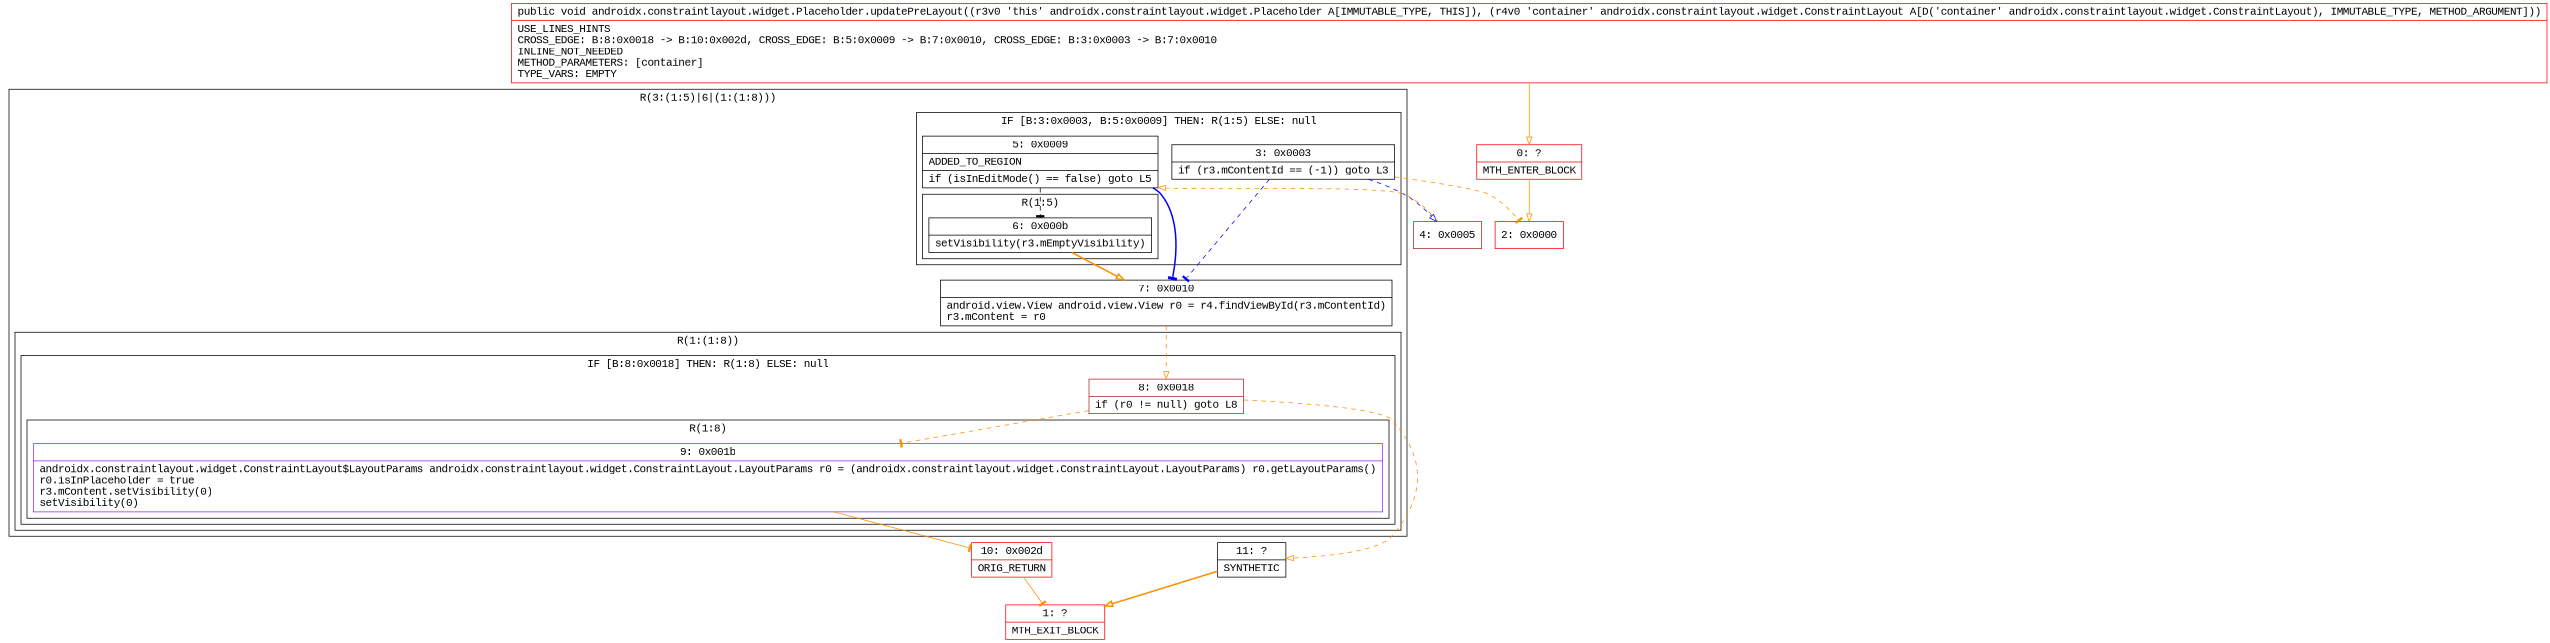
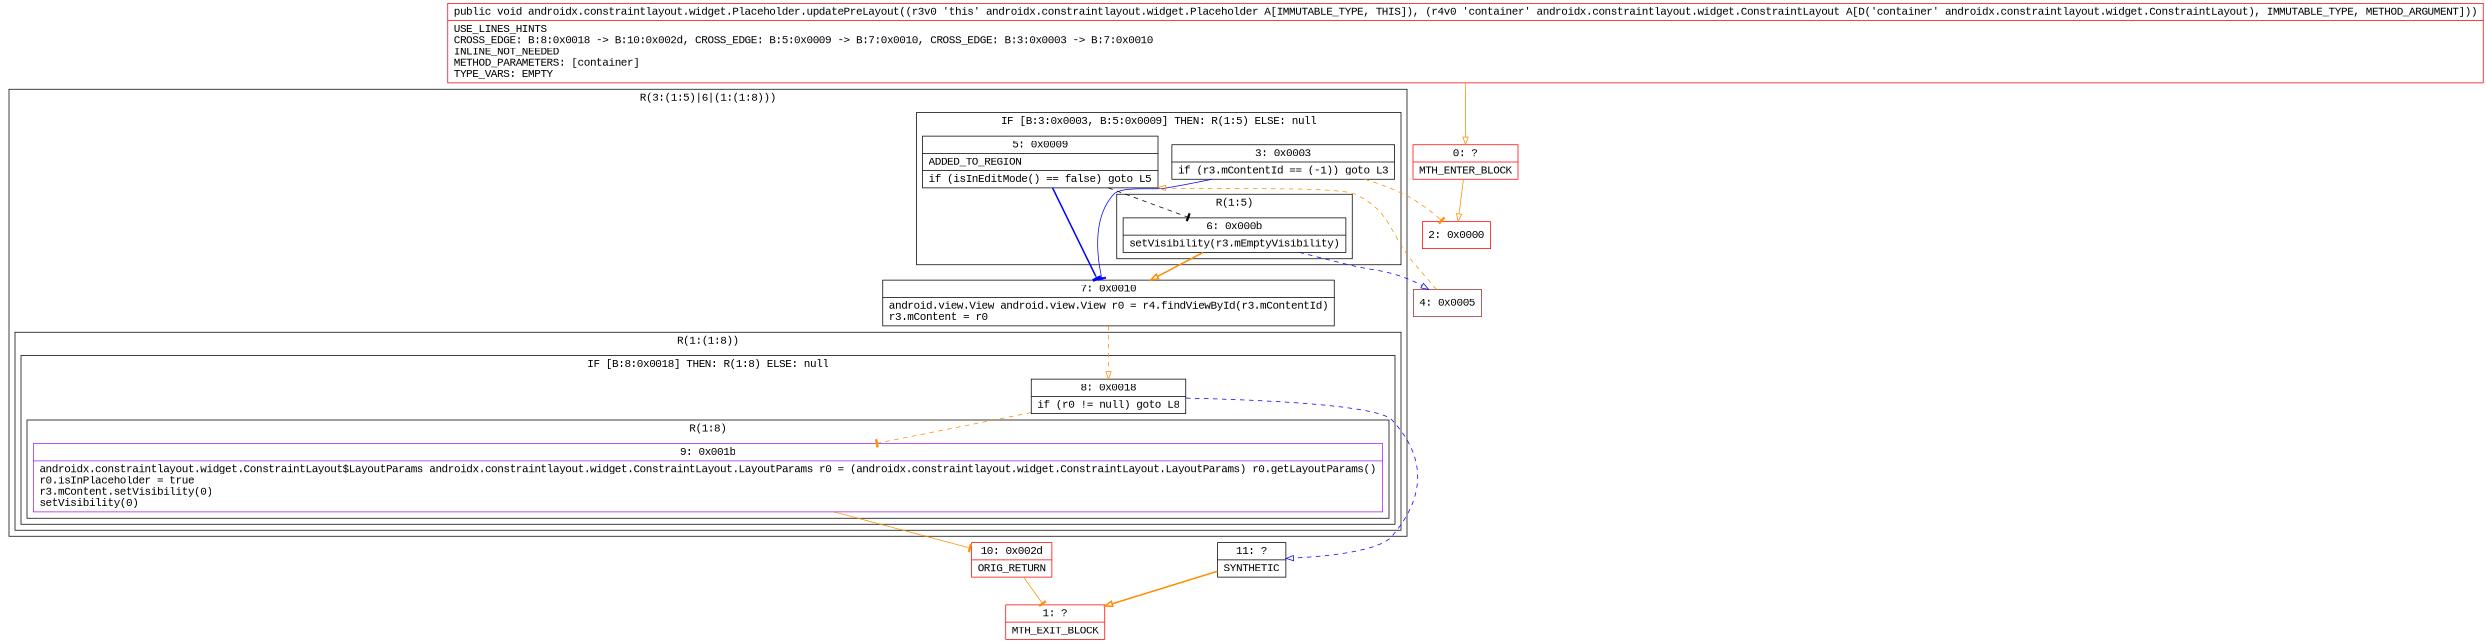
(1388, 186) -> (1374, 270)
(1228, 228) -> (1129, 189)
(1166, 396) -> (1108, 396)
(1413, 454) -> (1383, 415)
